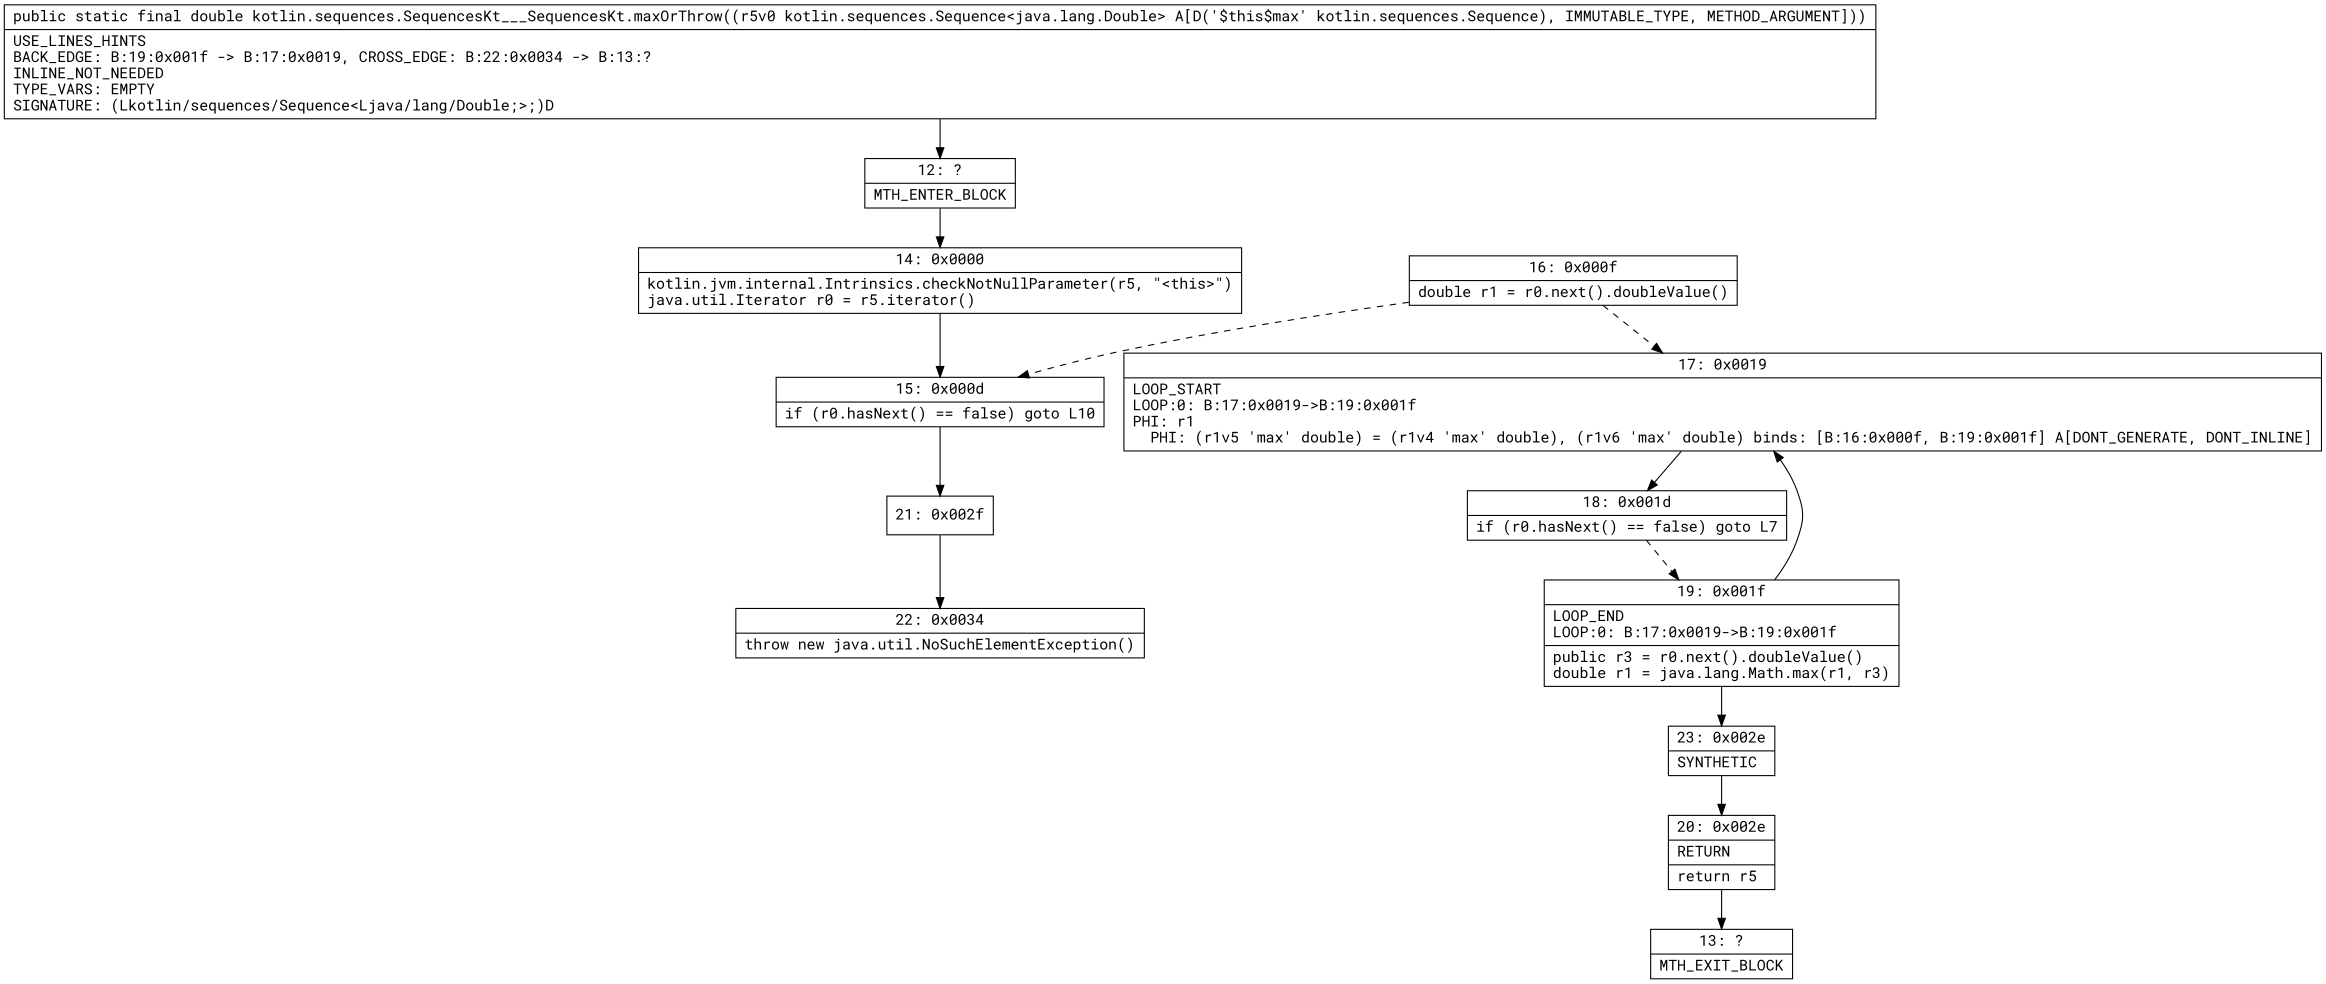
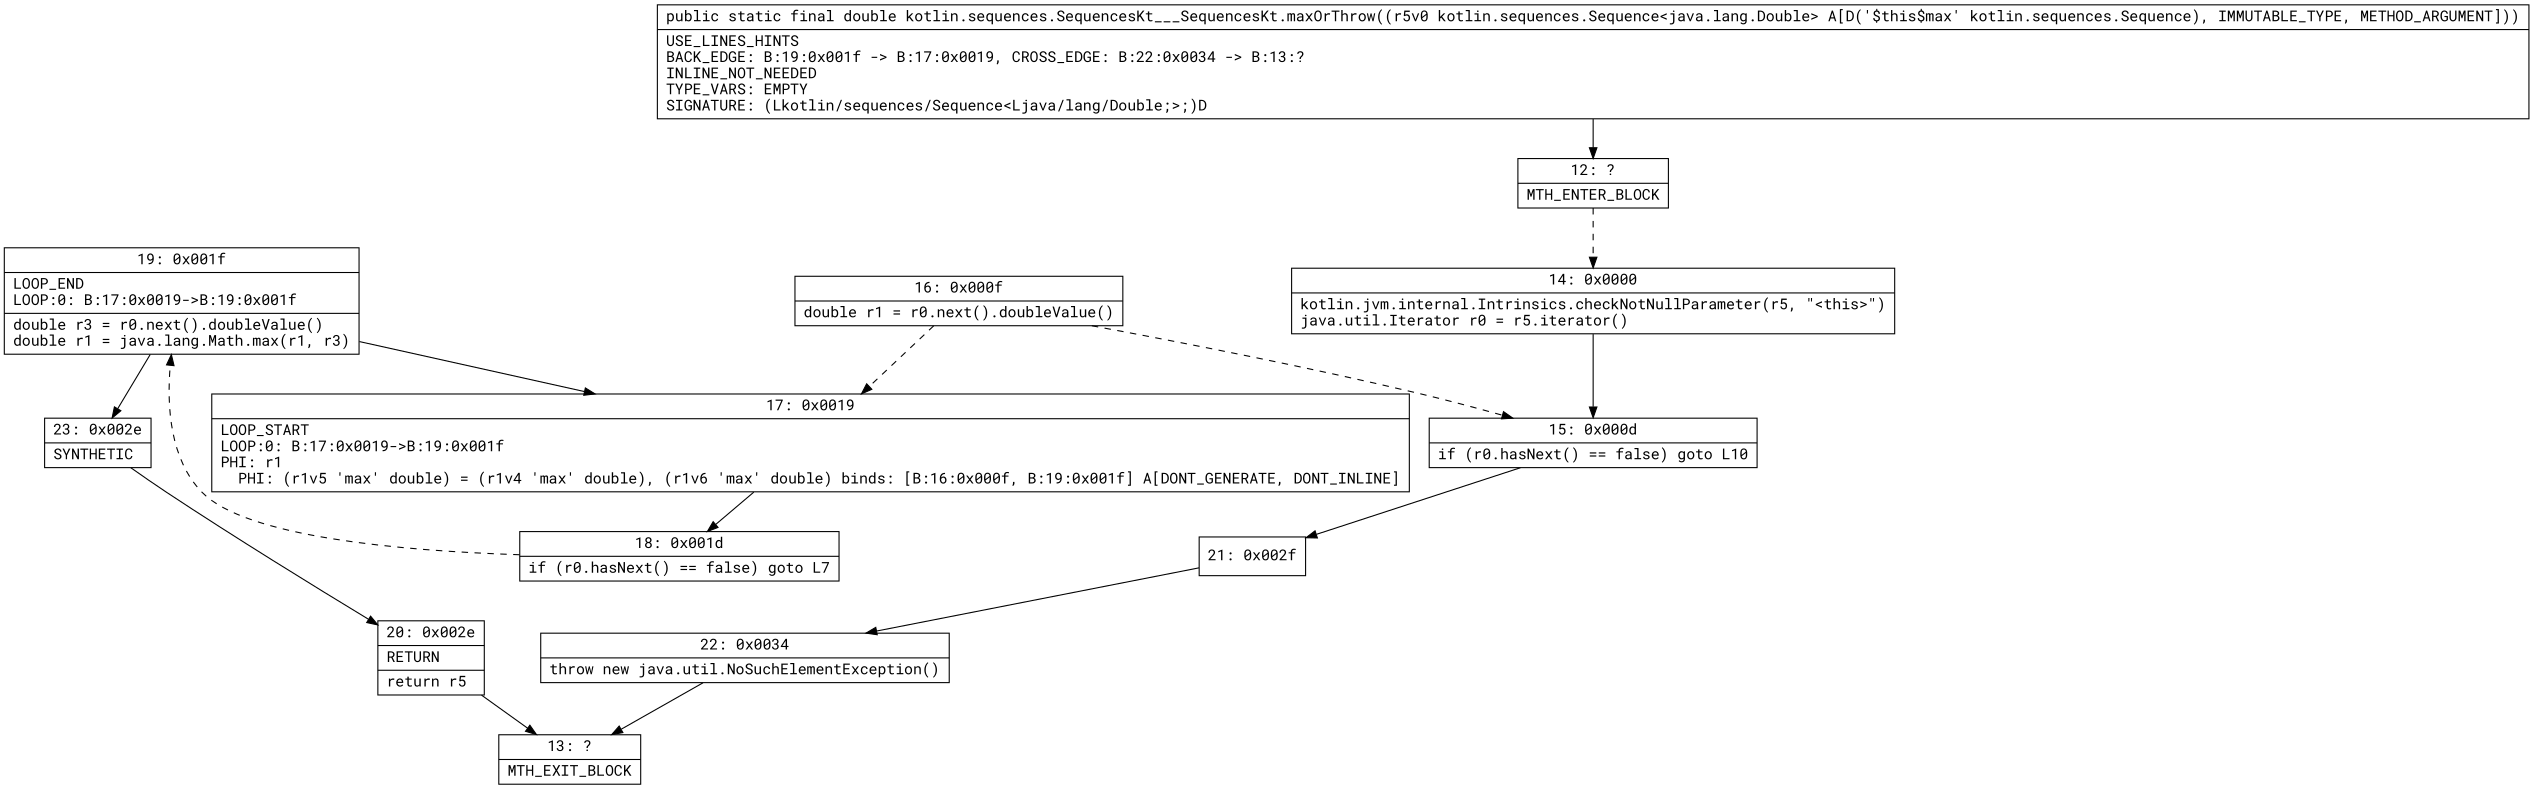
(940, 223) -> (1593, 232)
(1708, 657) -> (168, 325)
none -> (662, 706)
